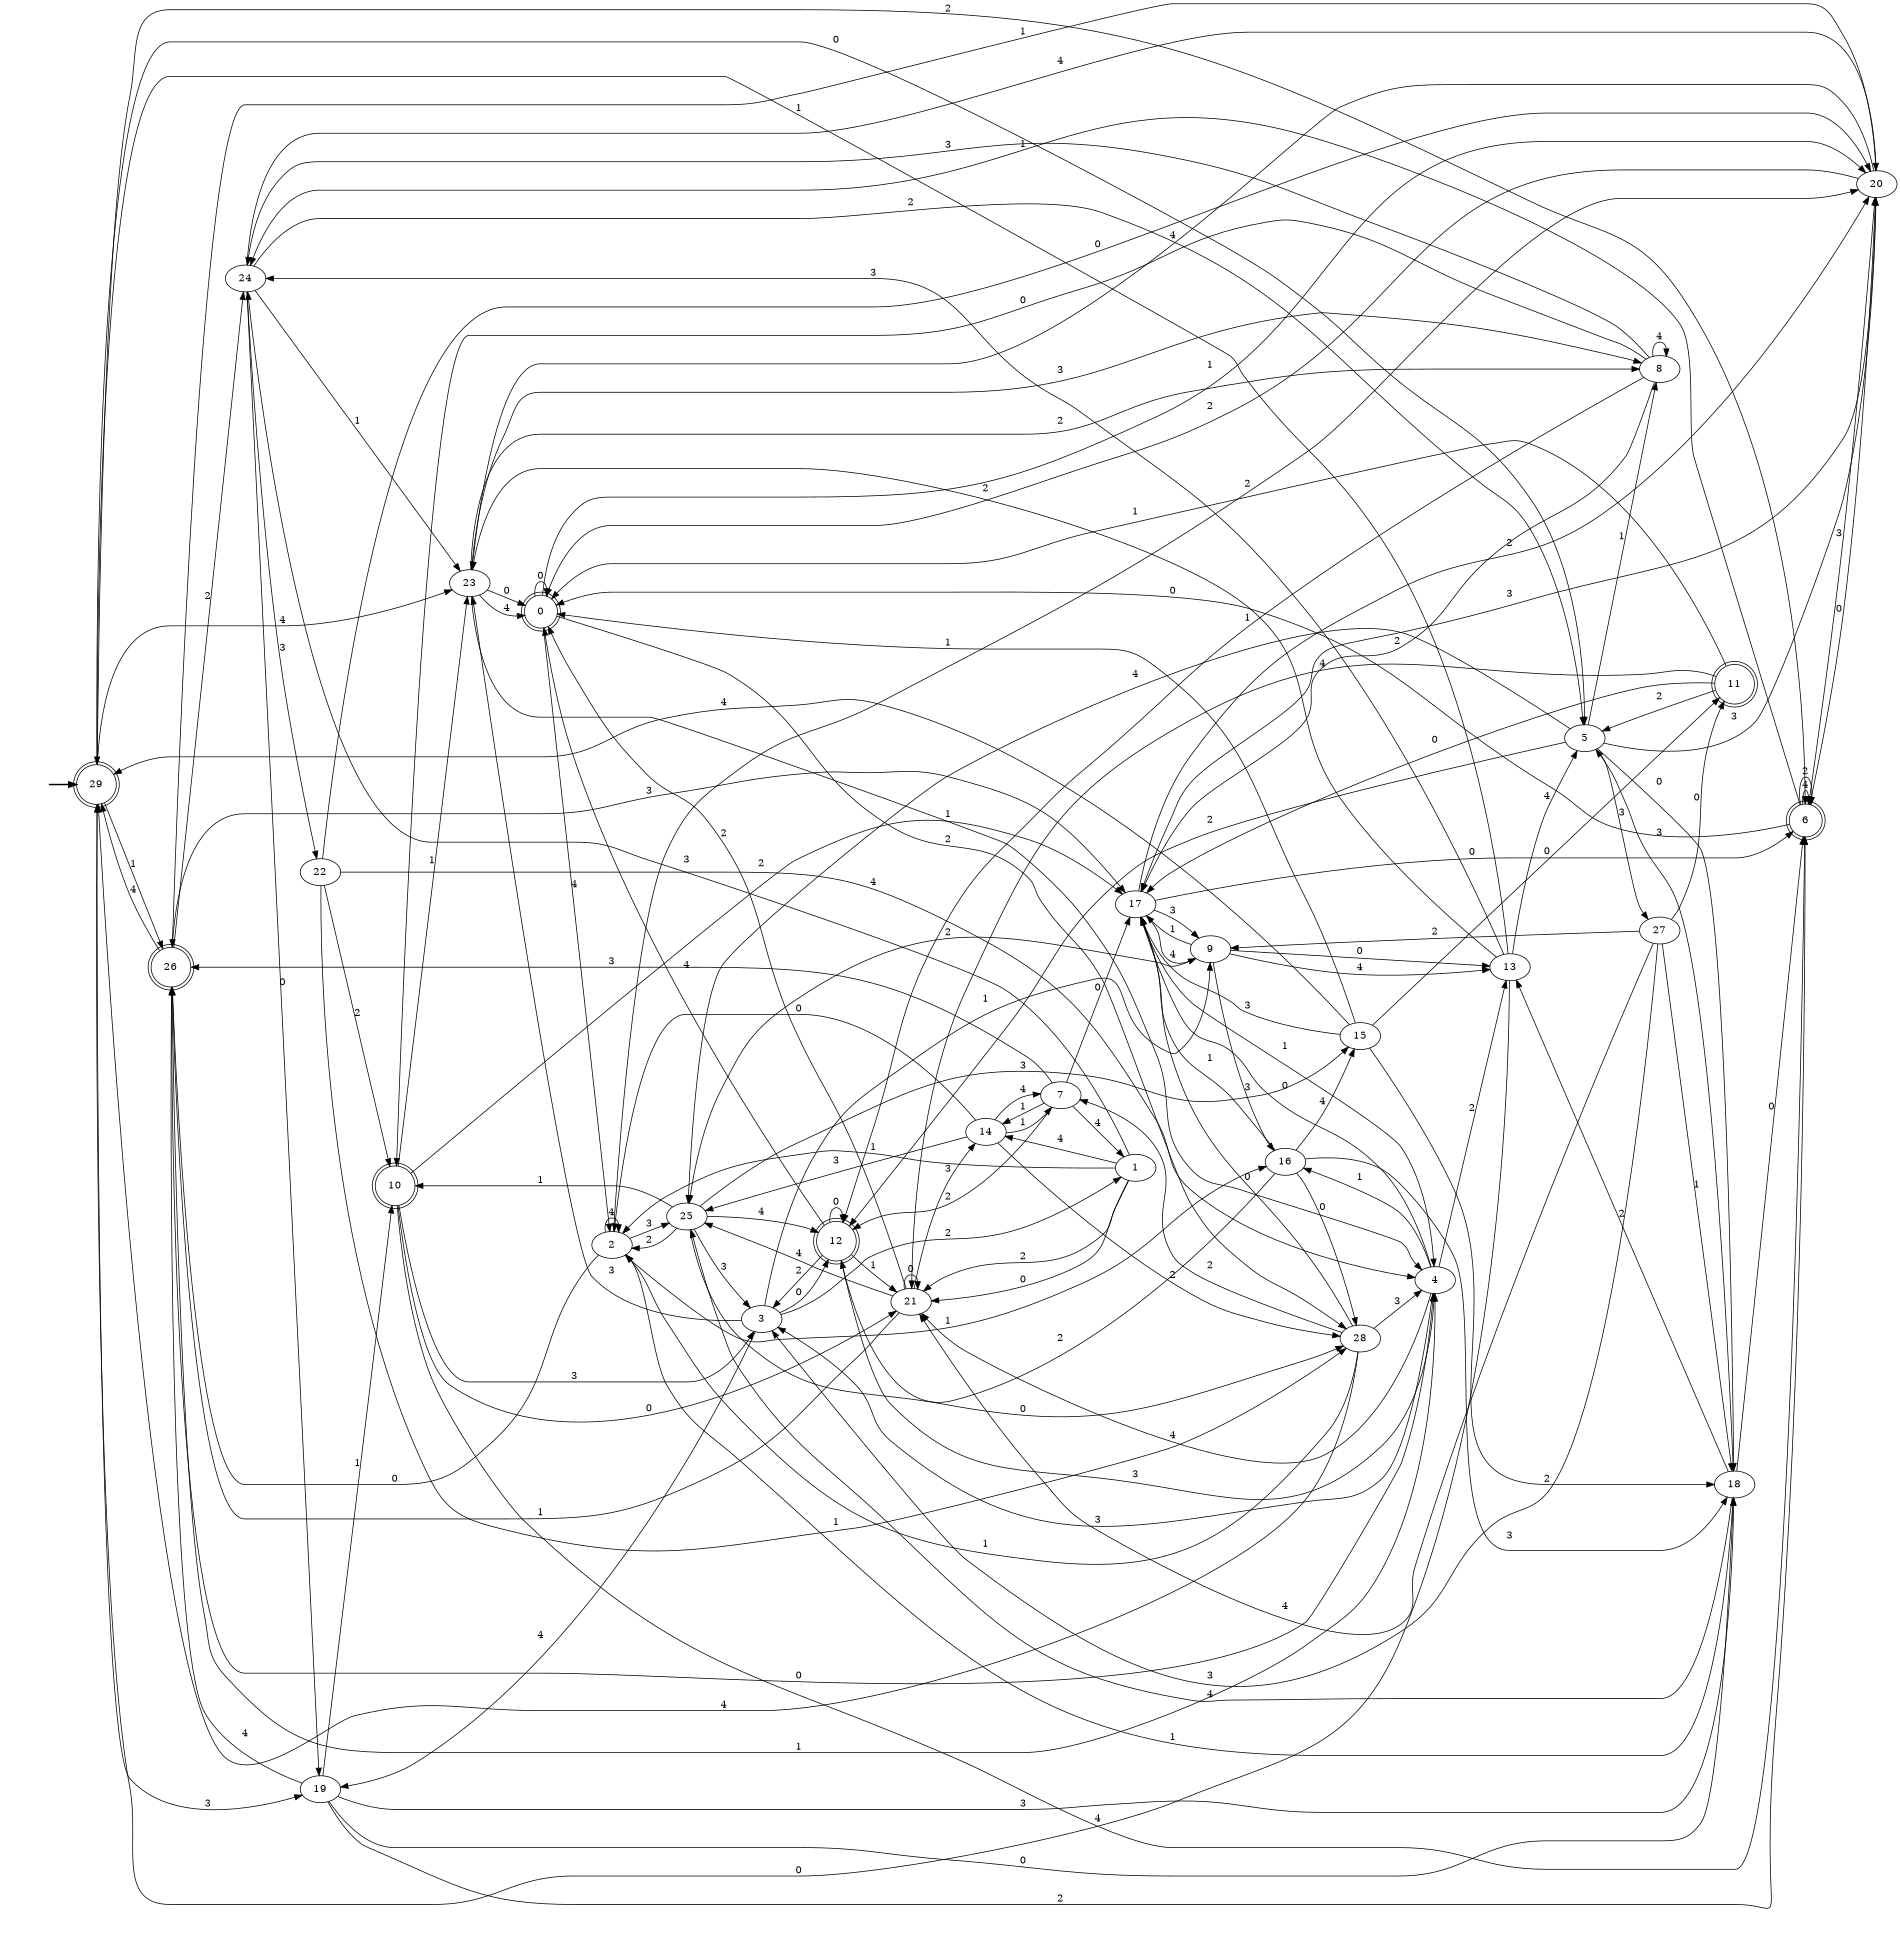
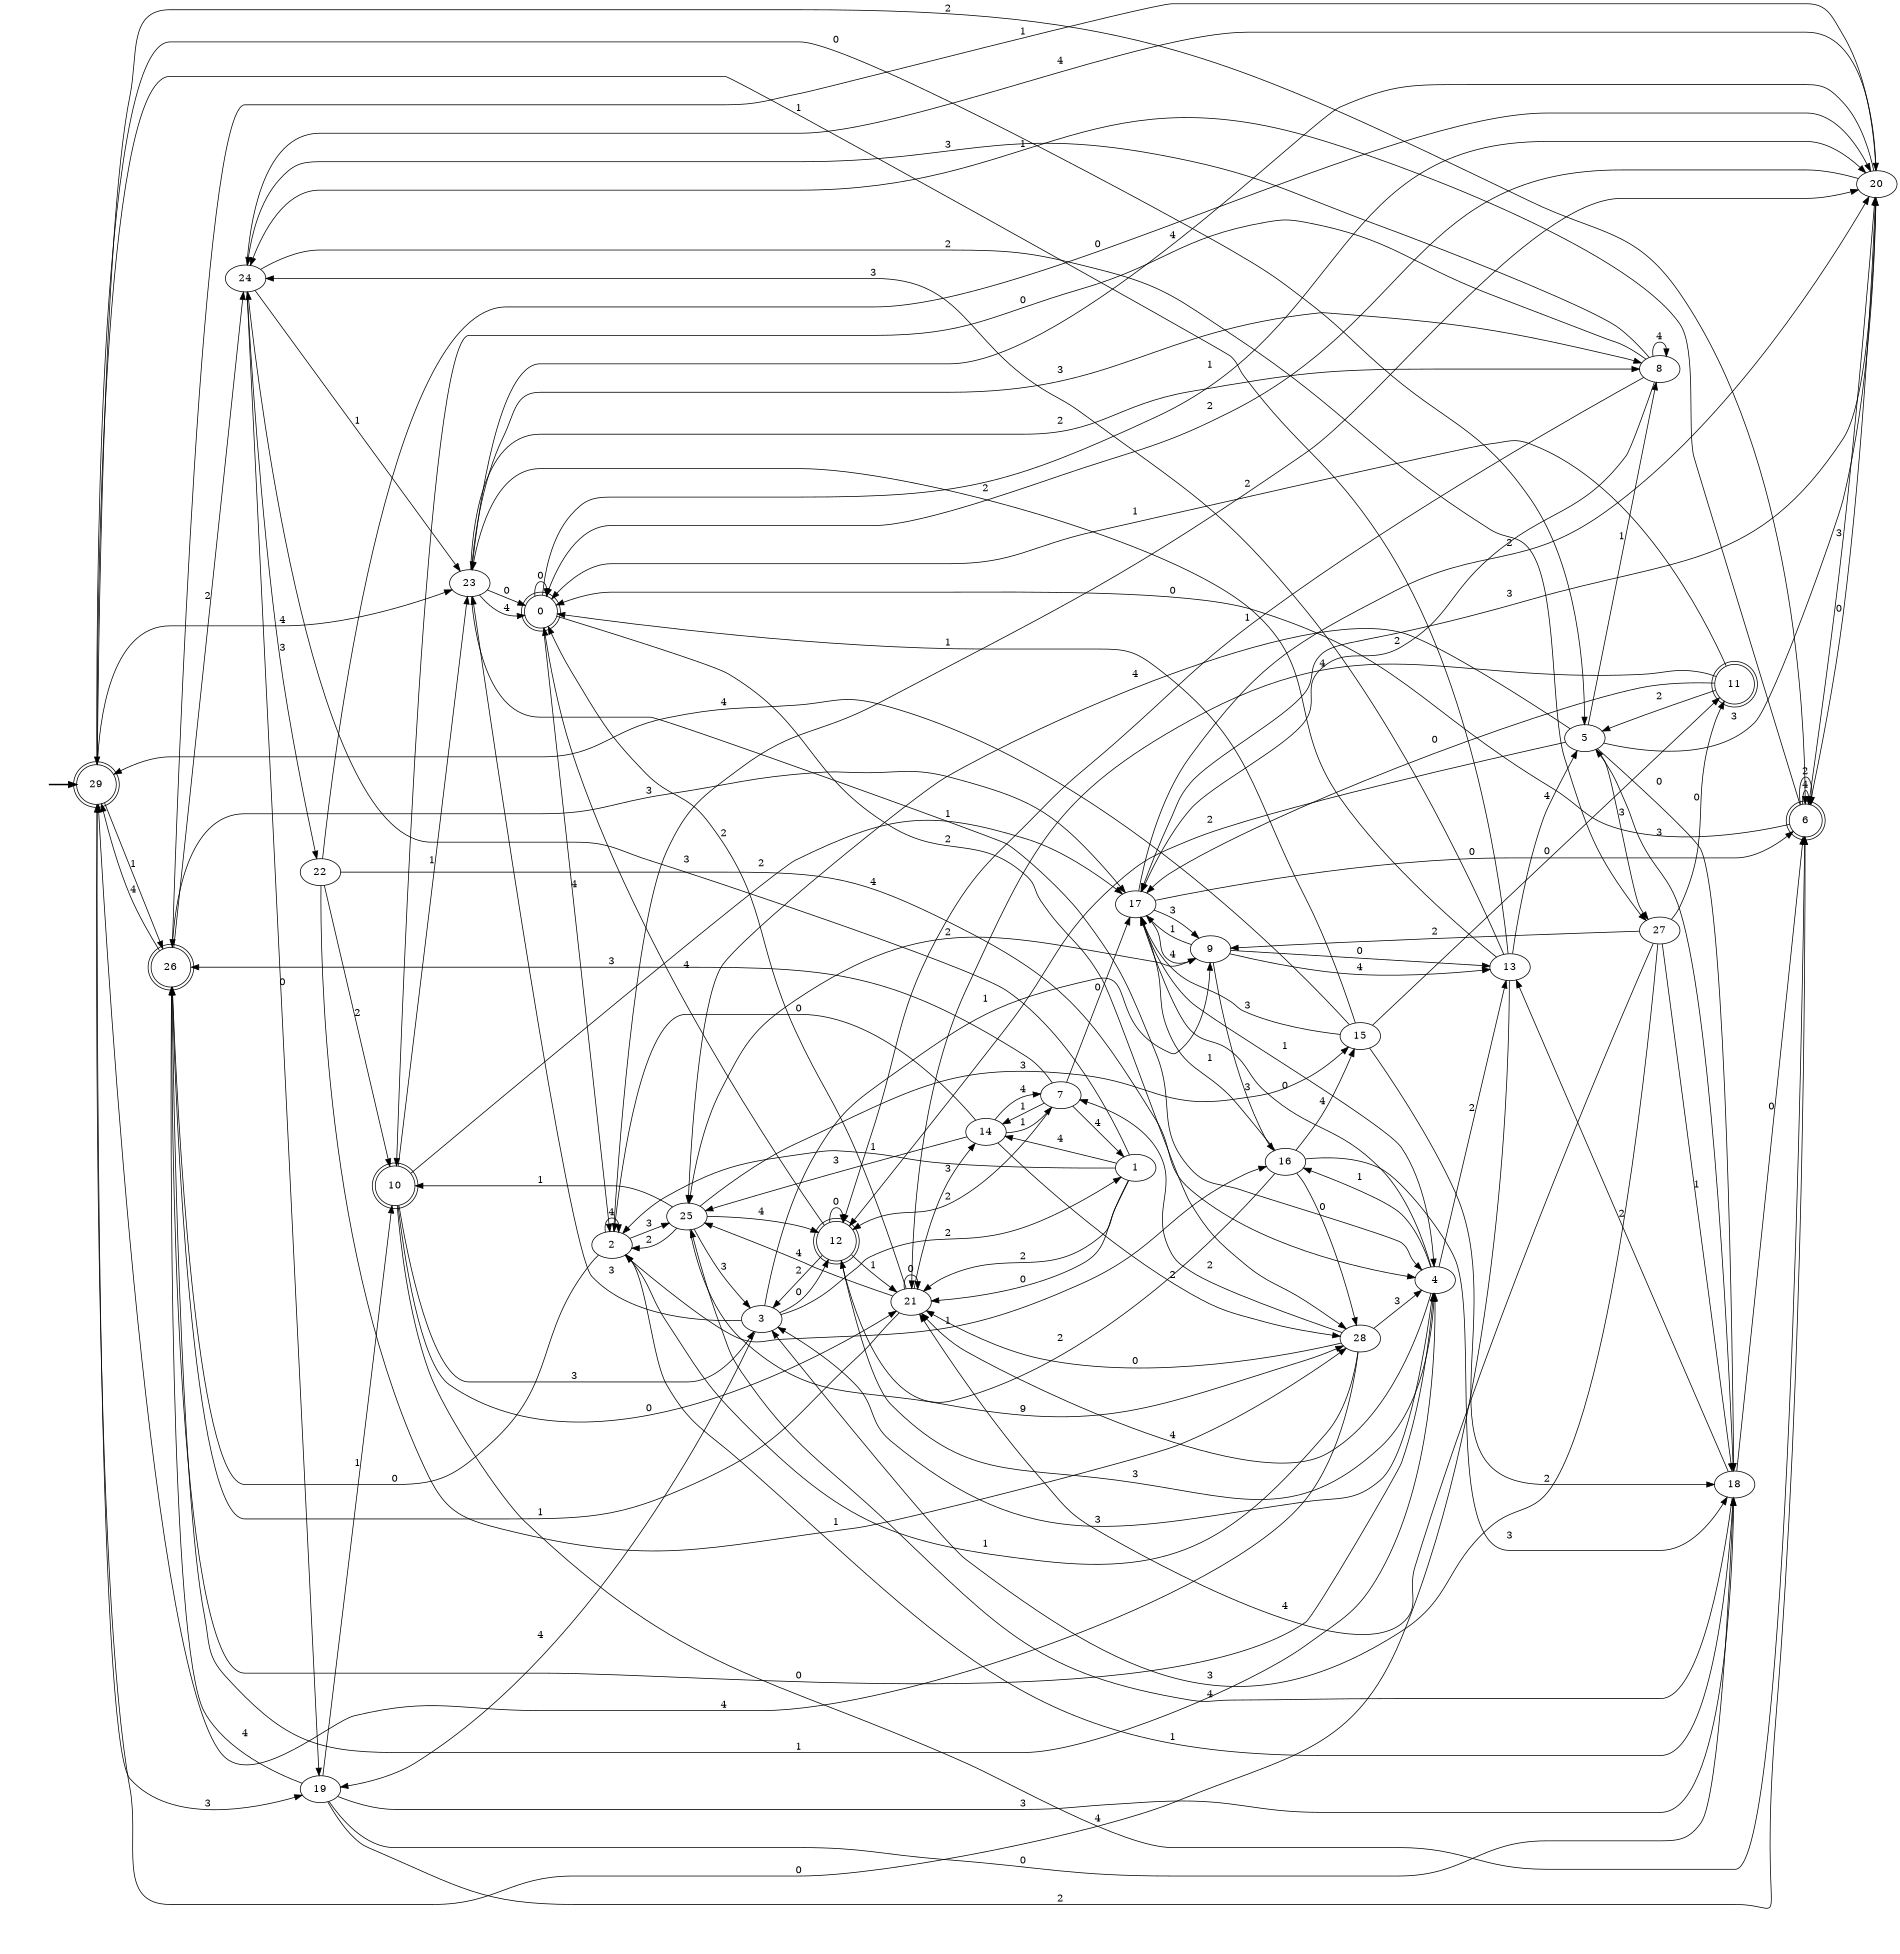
(1036, 204) -> (1087, 266)
(1213, 1143) -> (1133, 1368)
(1023, 1409) -> (1023, 1409)
